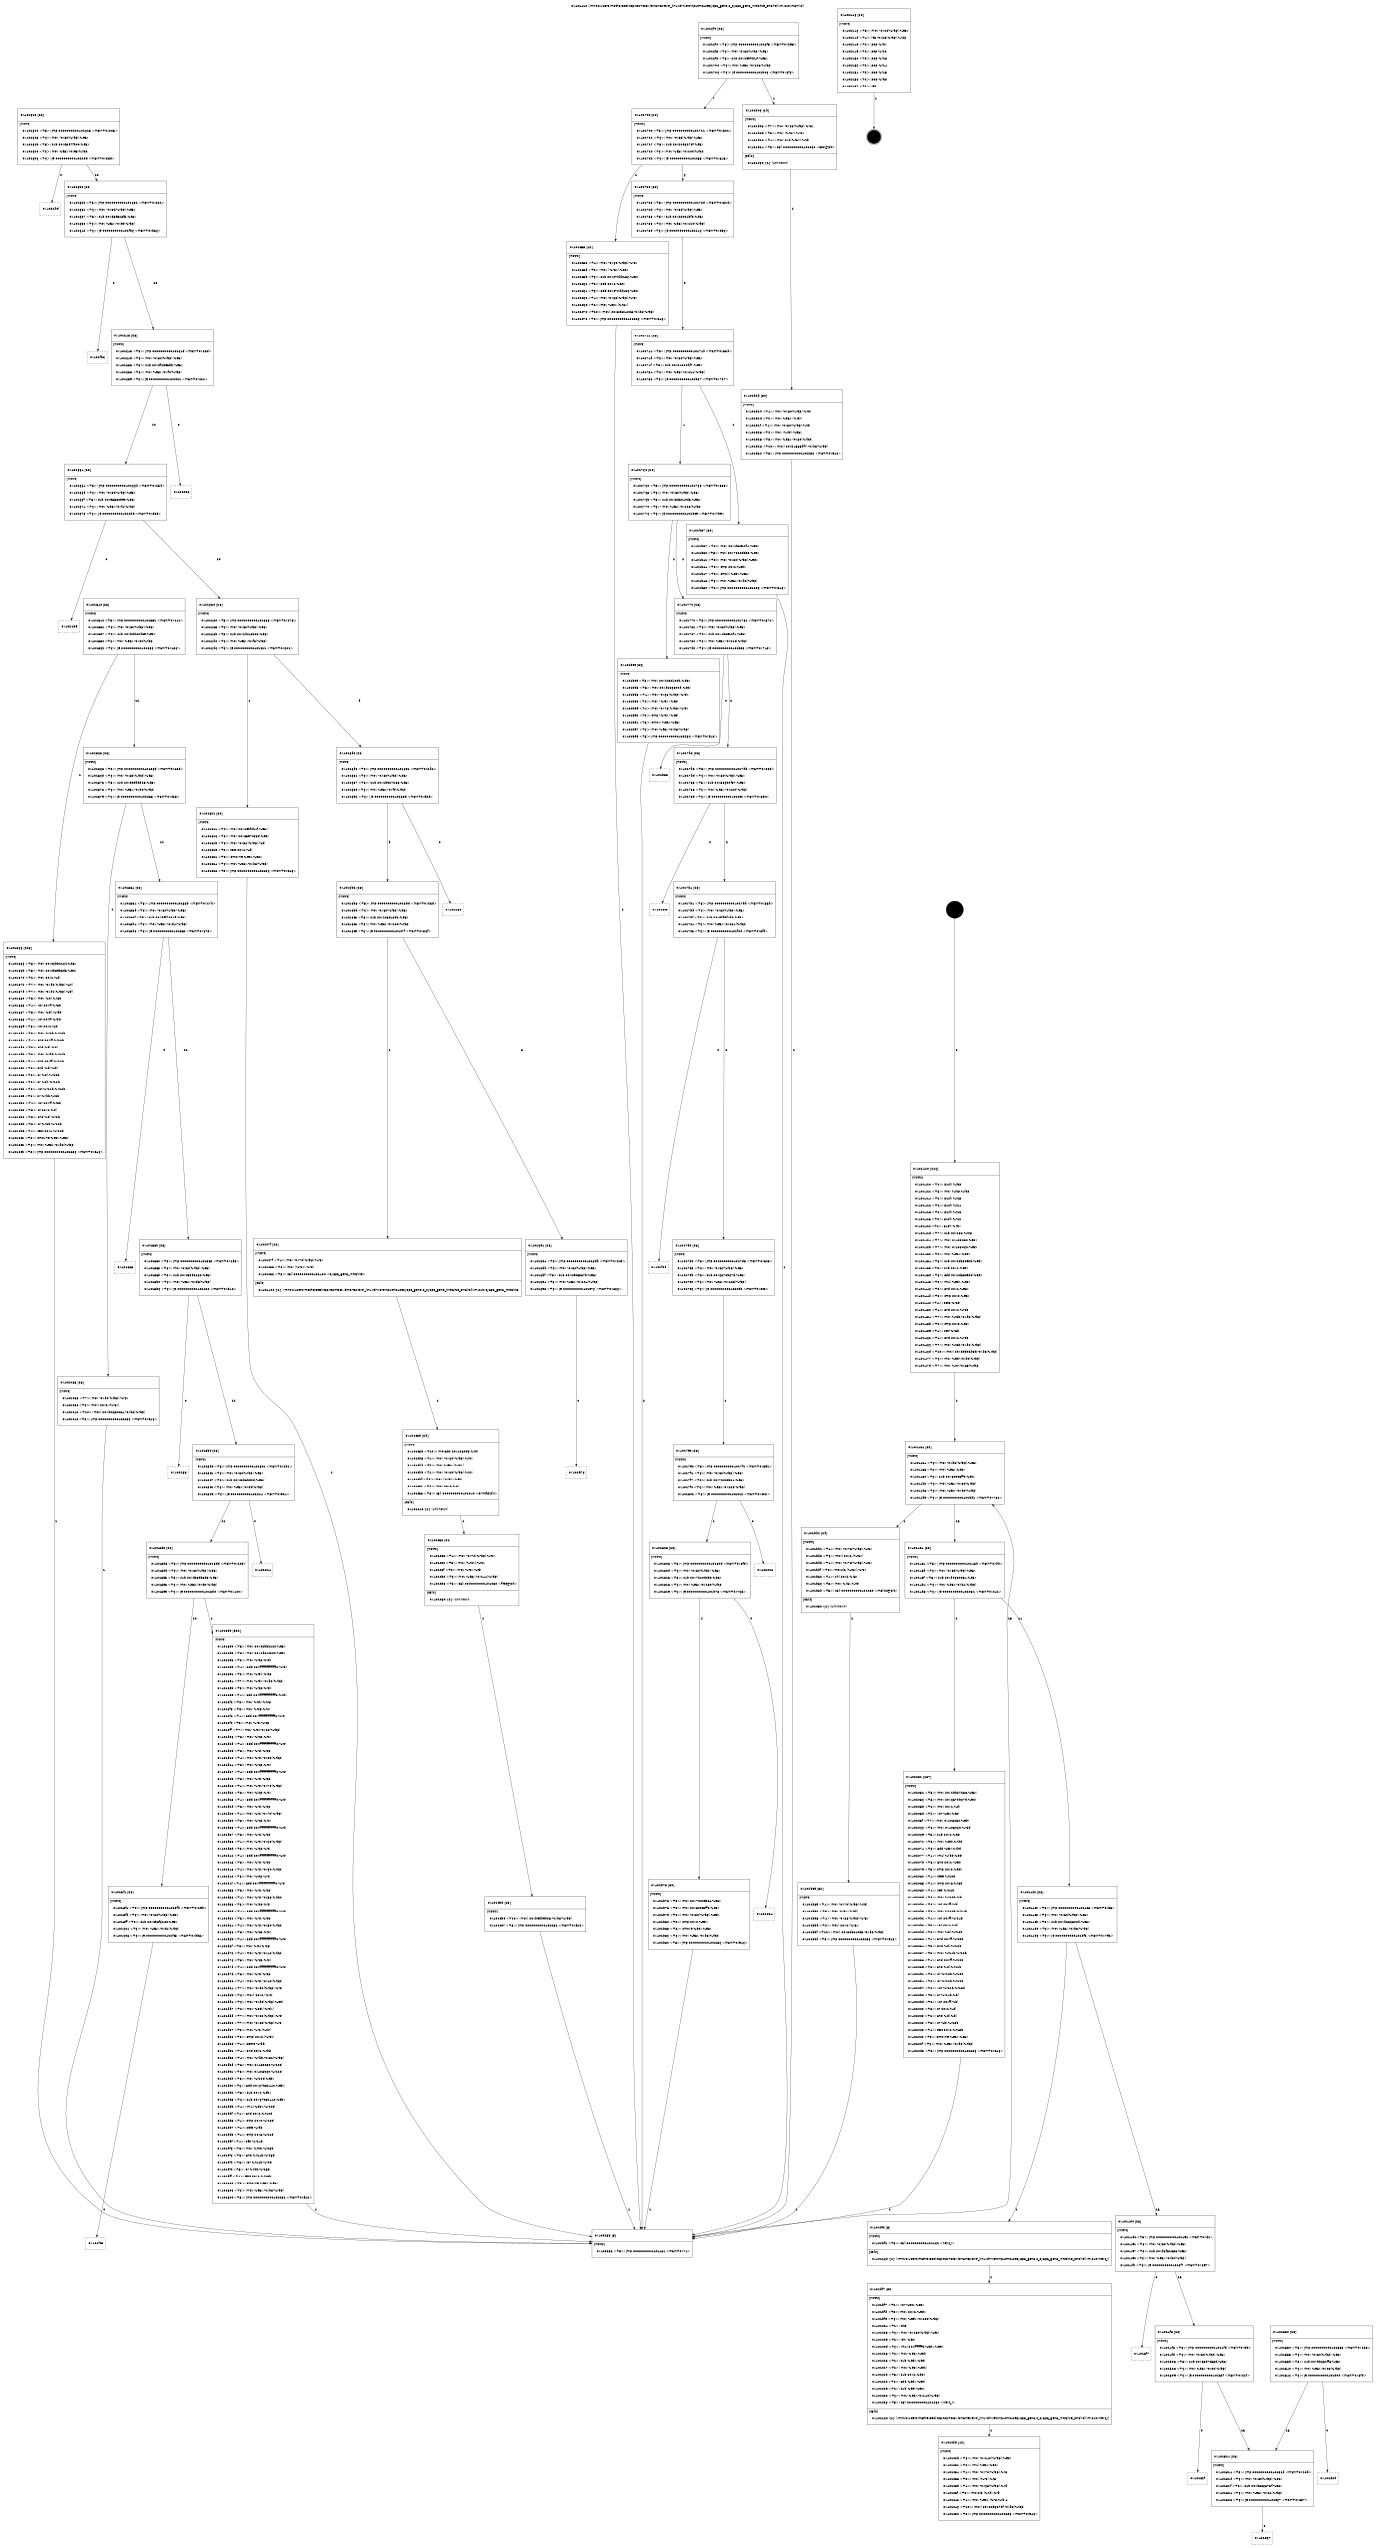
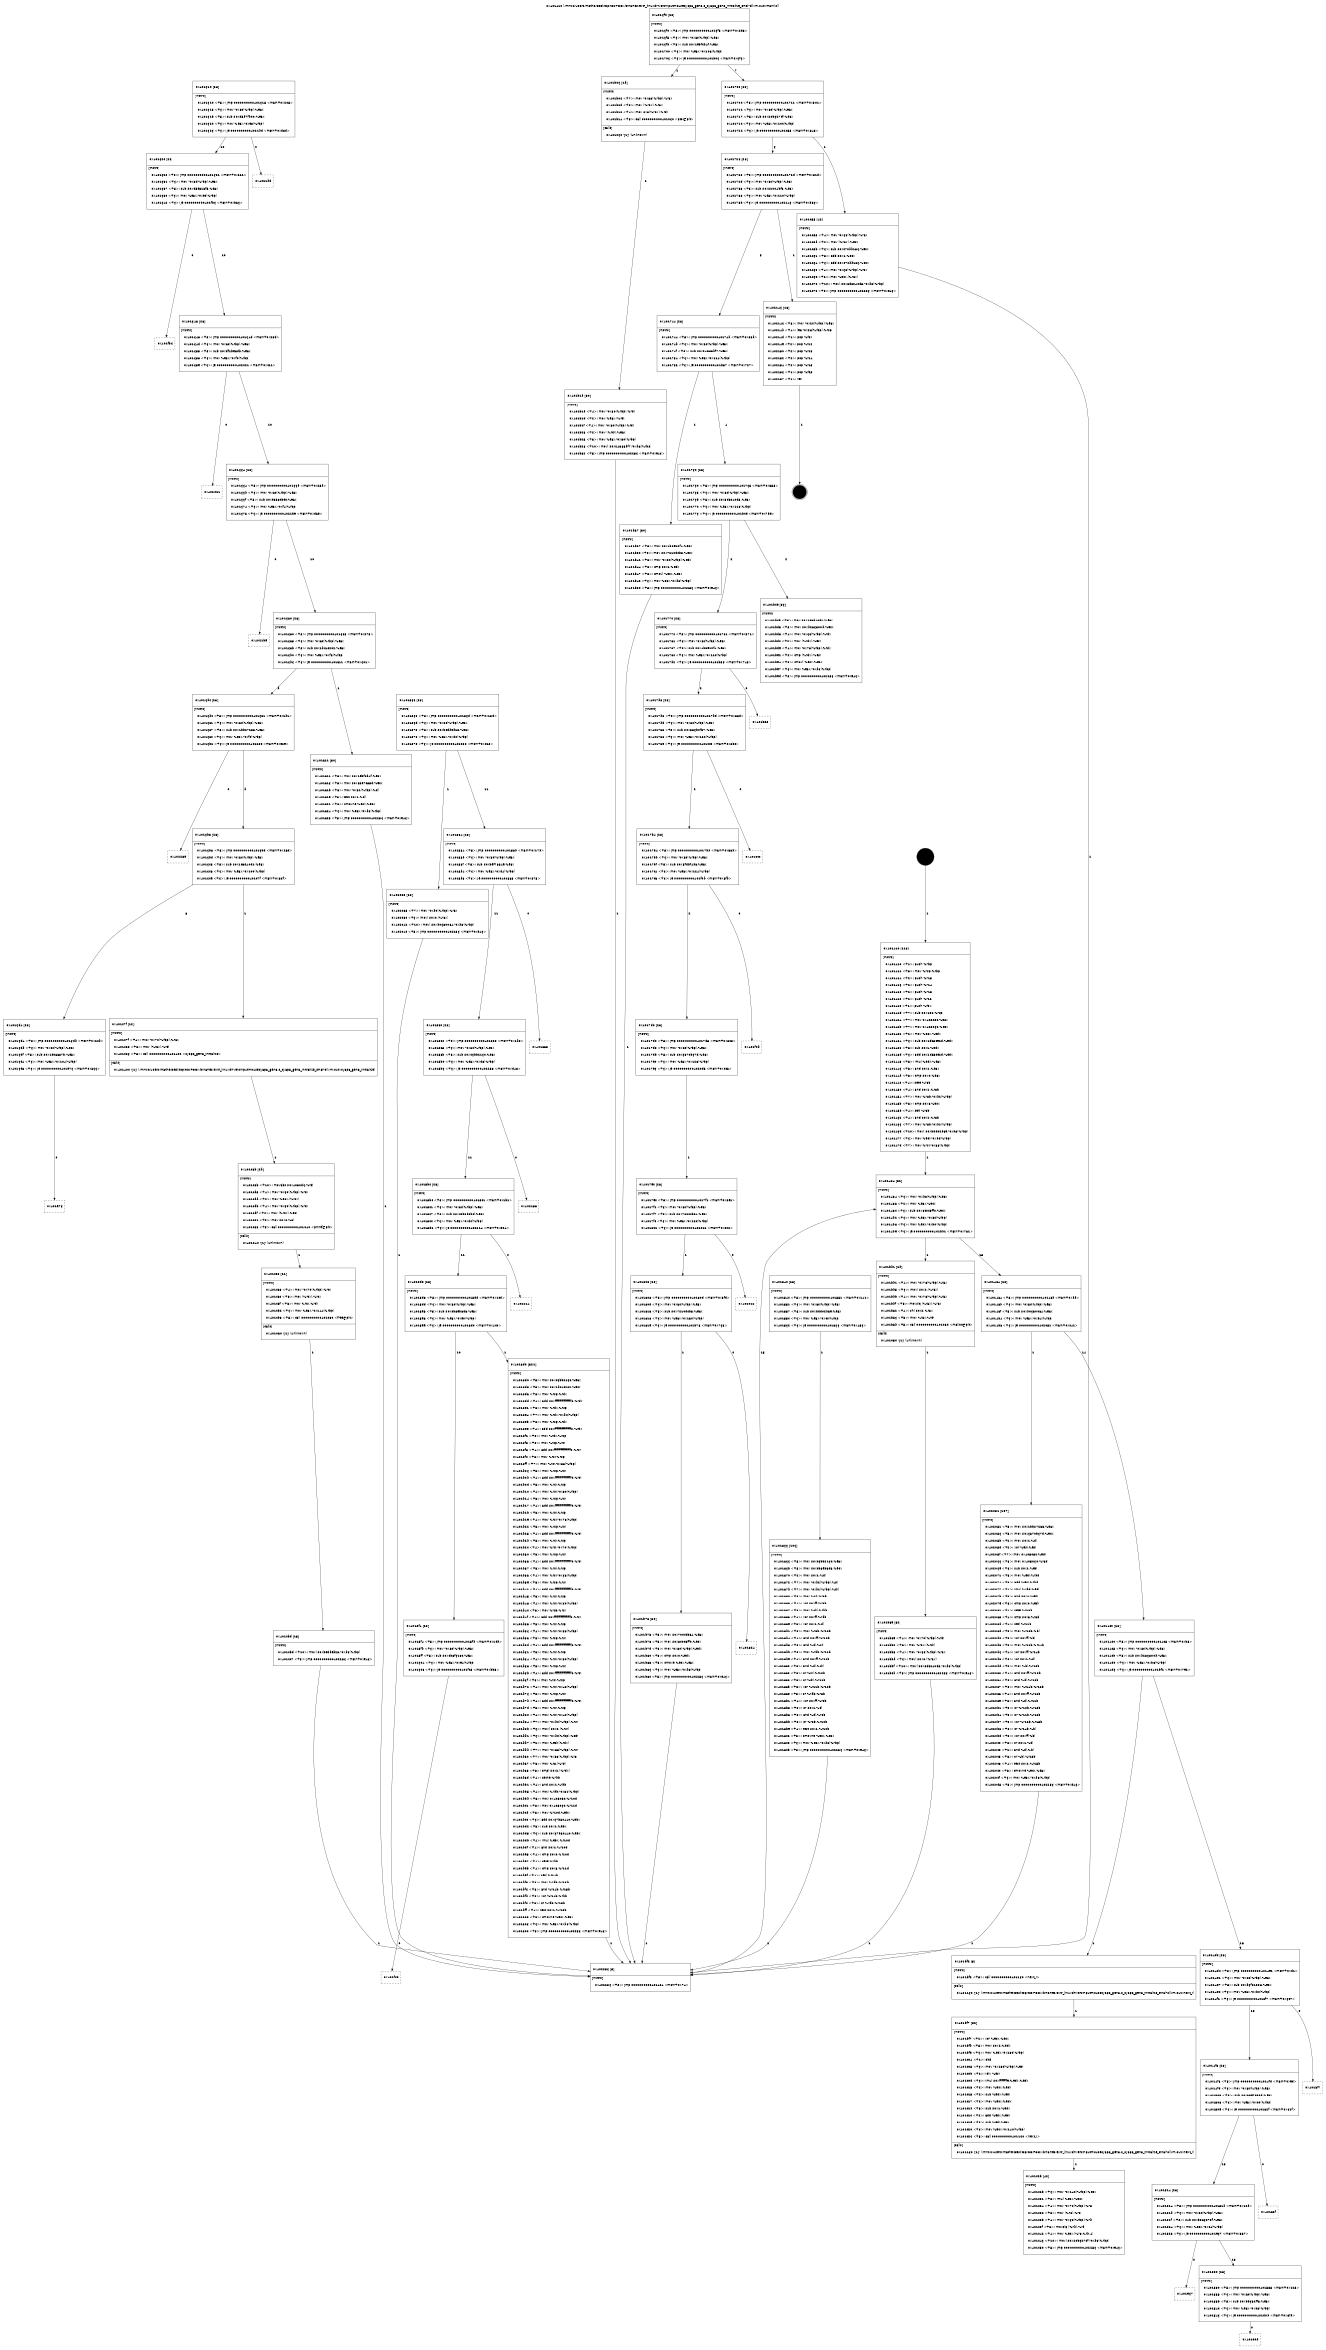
none -> (785, 254)
(134, 700) -> none
(642, 1485) -> none
(1292, 2415) -> (1226, 2252)
